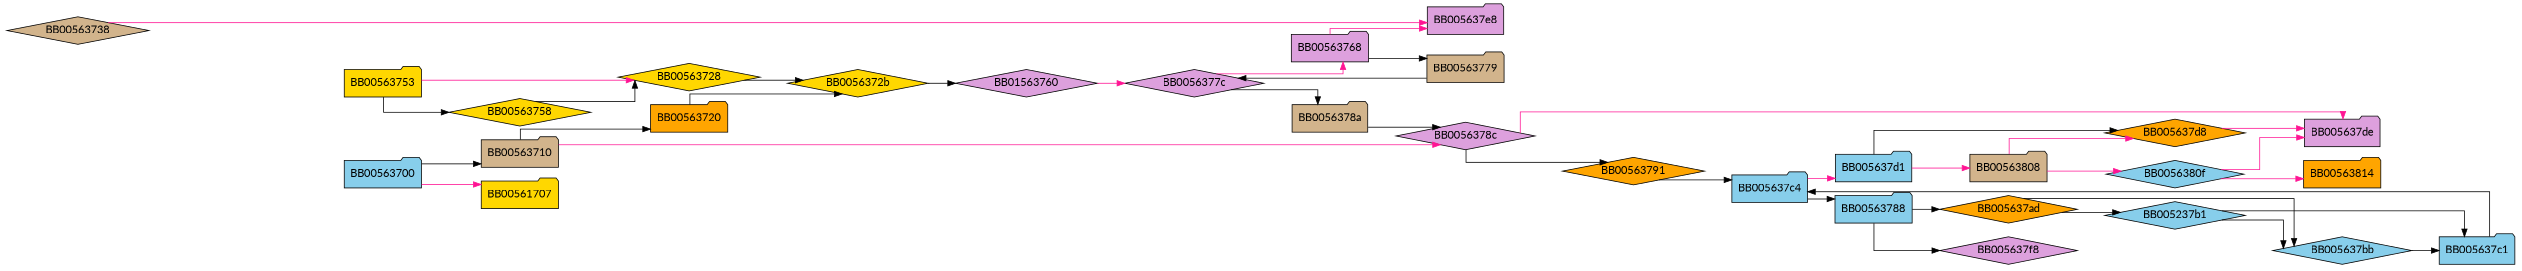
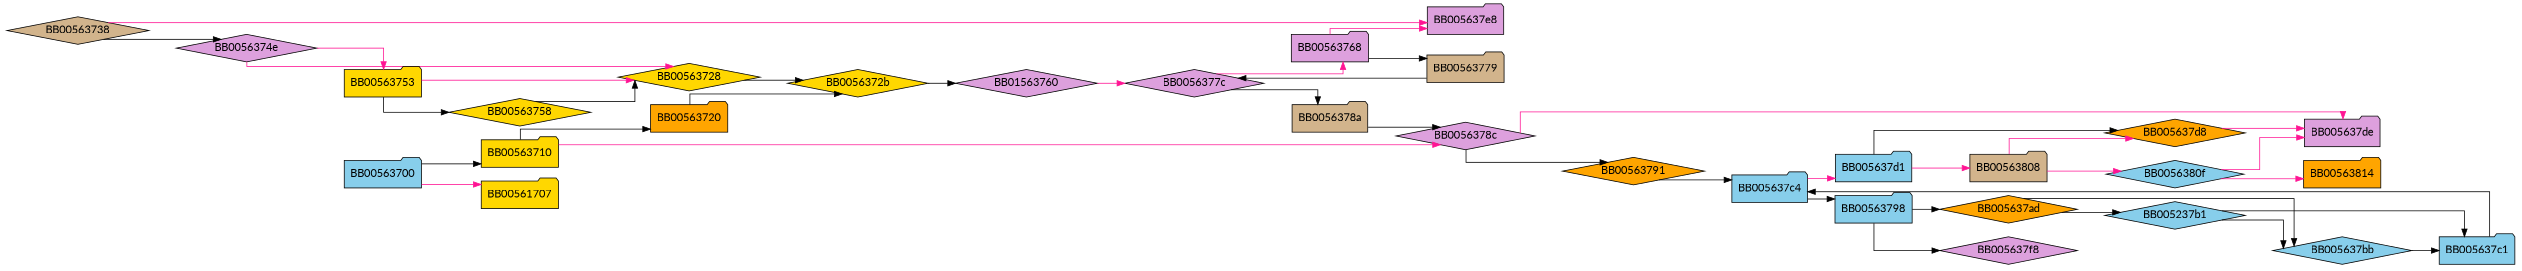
none -> (247, 48)
(520, 154) -> (520, 154)
(1874, 209) -> (1874, 209)
